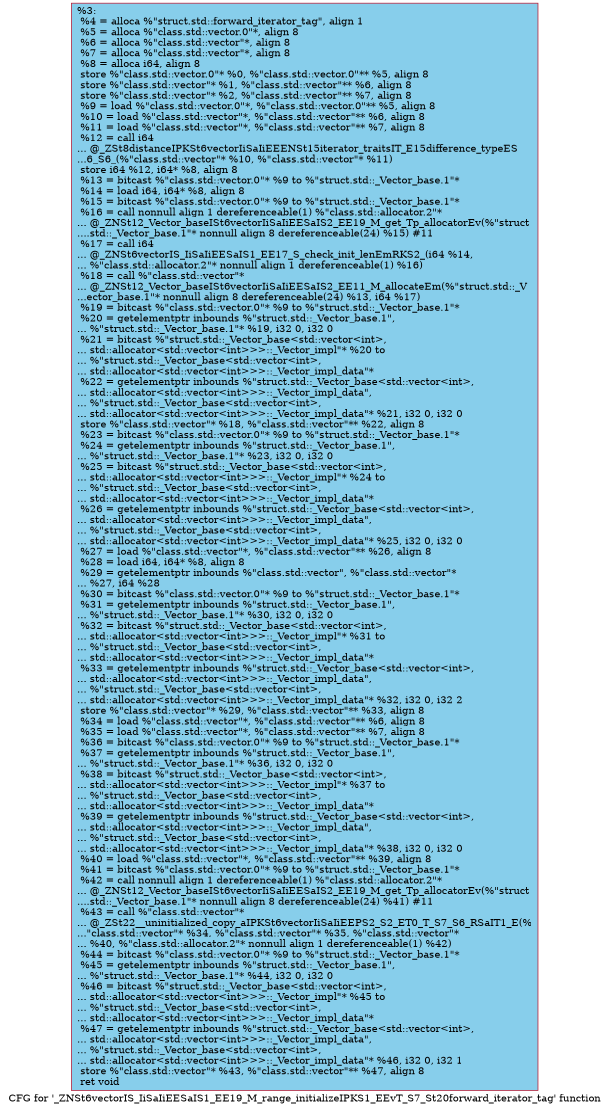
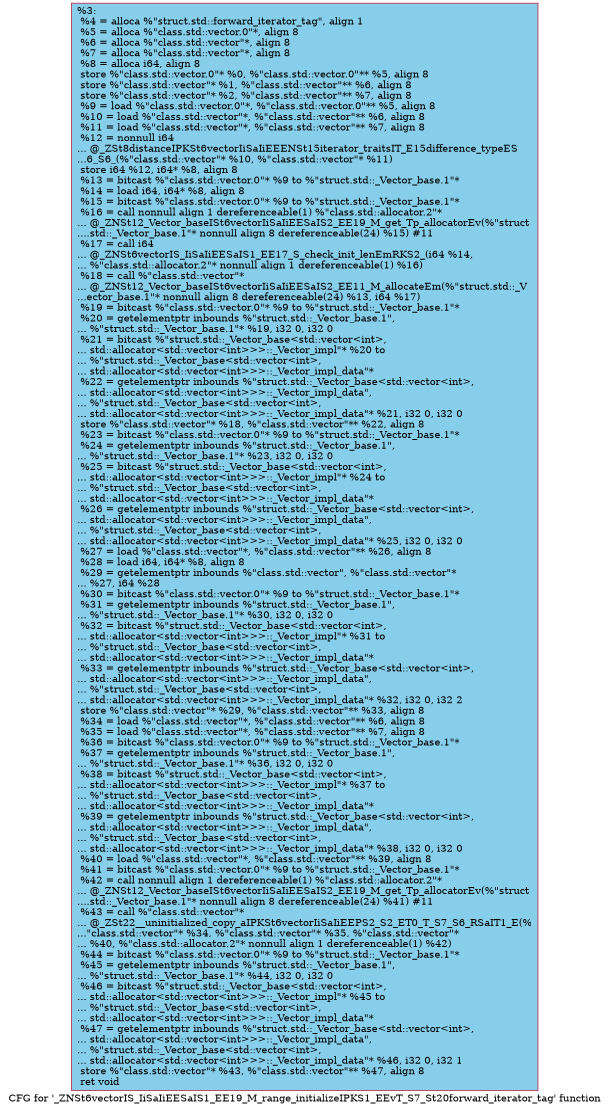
(116, 138) -> (126, 138)
